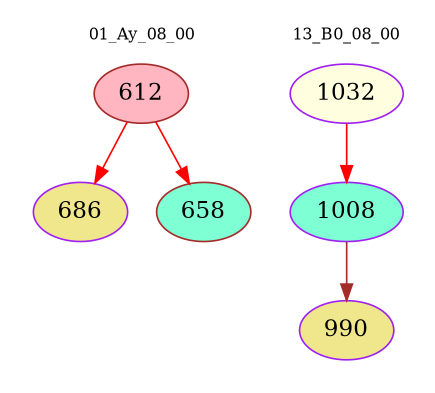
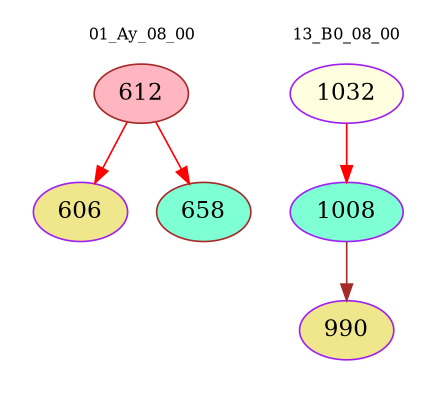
(81, 212) -> (81, 212)
